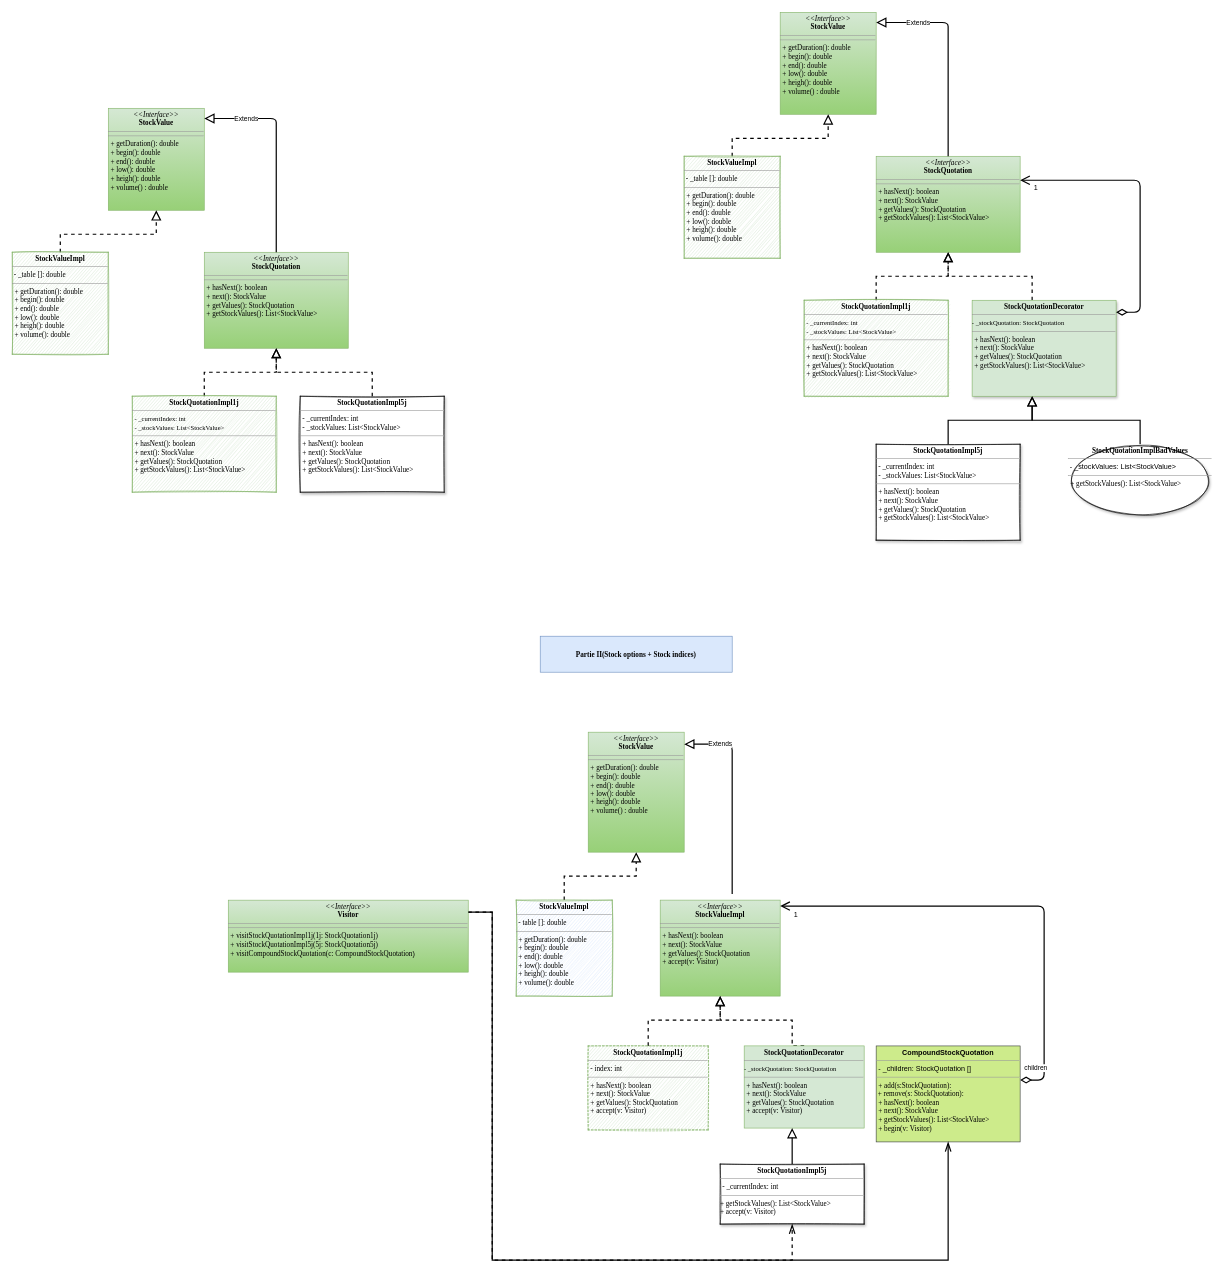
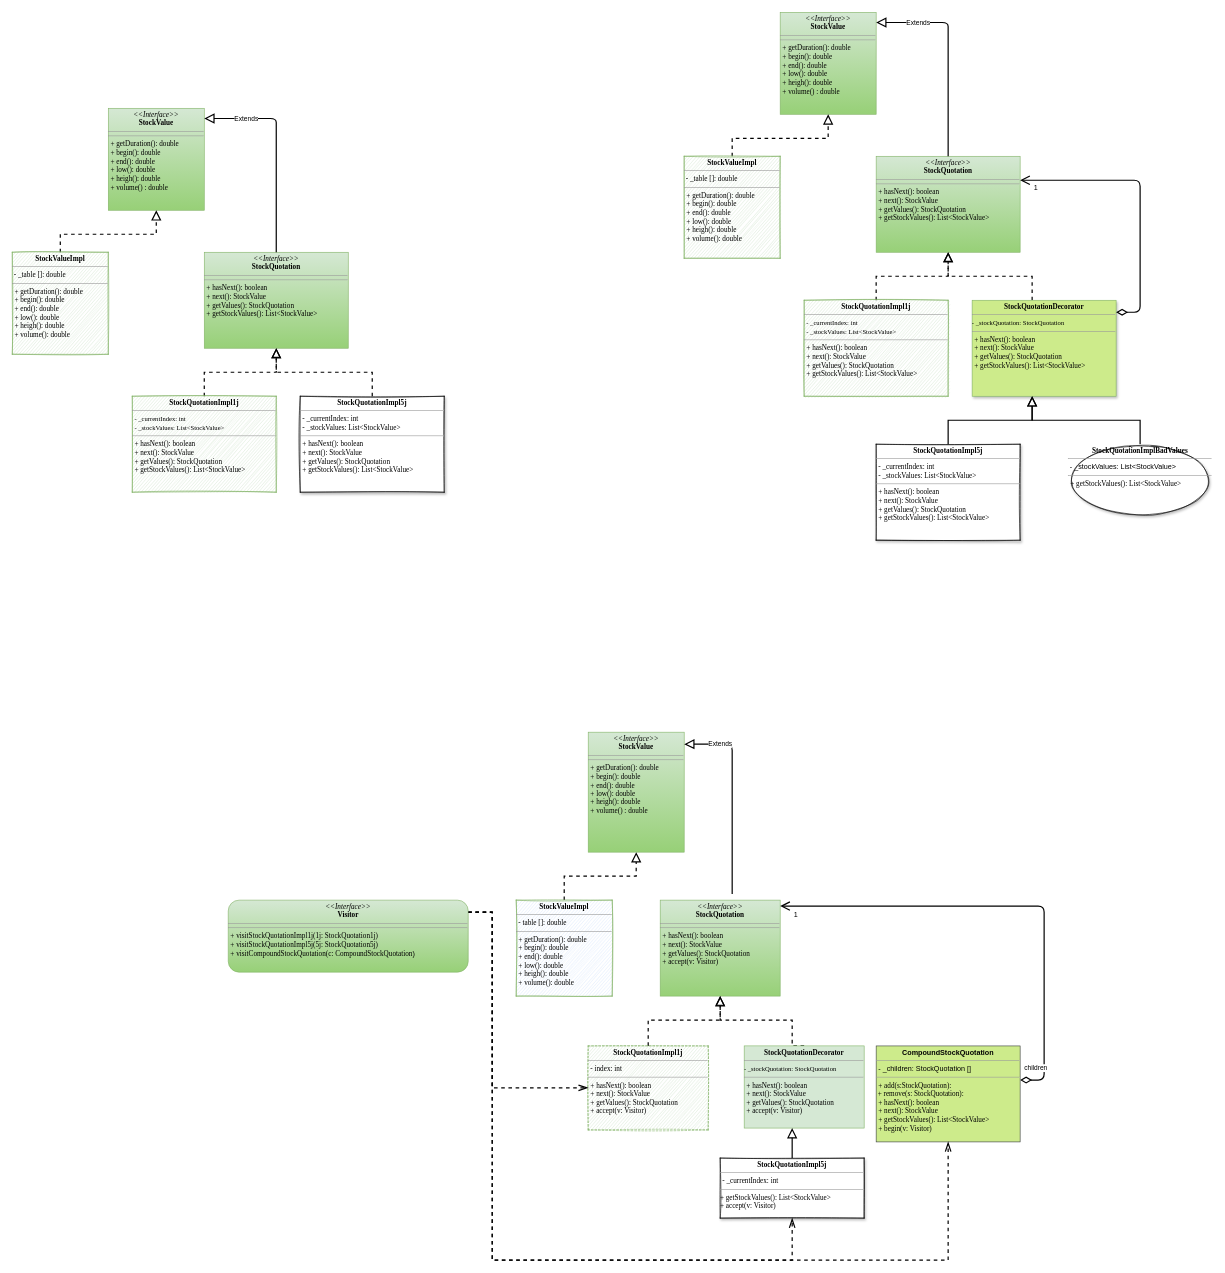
(1044, 348) -> (1044, 348)
(636, 654) -> none
(714, 926) -> (714, 926)
(348, 936) -> (348, 936)
none -> (539, 1088)
(792, 1194) -> (792, 1188)
(928, 1260) -> (928, 1260)
